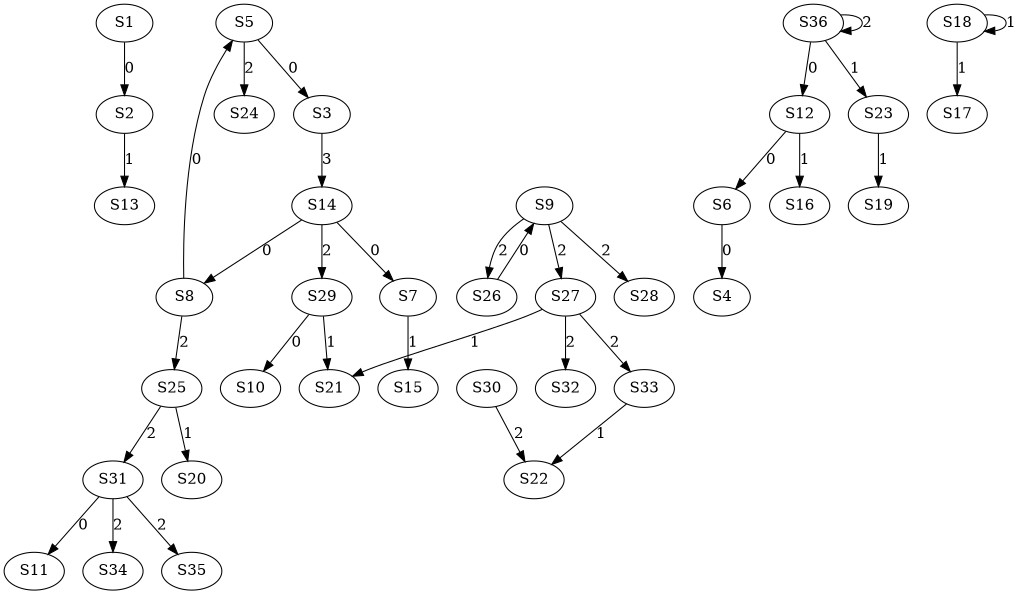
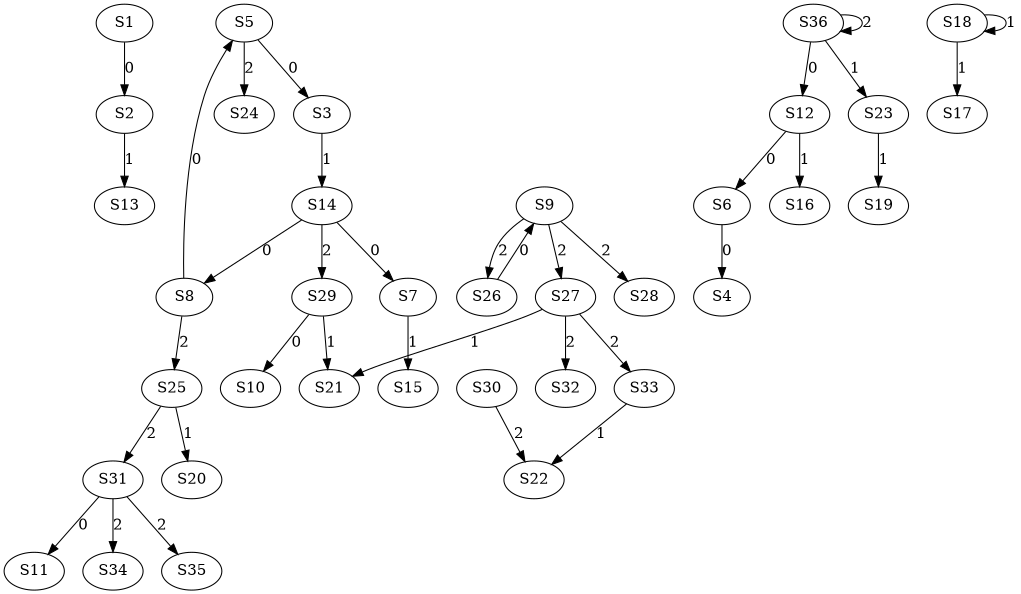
(327, 160) -> (327, 160)
